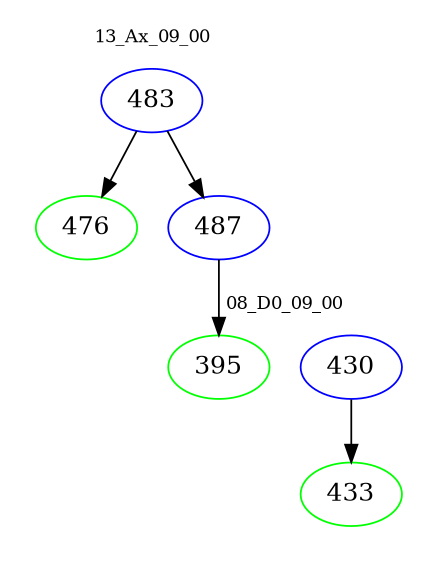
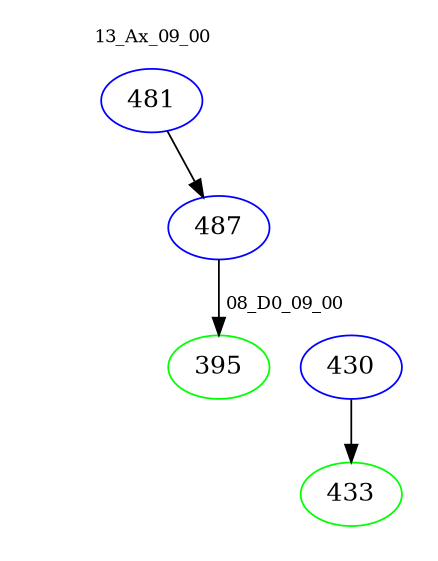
(152, 101) -> (152, 101)
(86, 228) -> none
